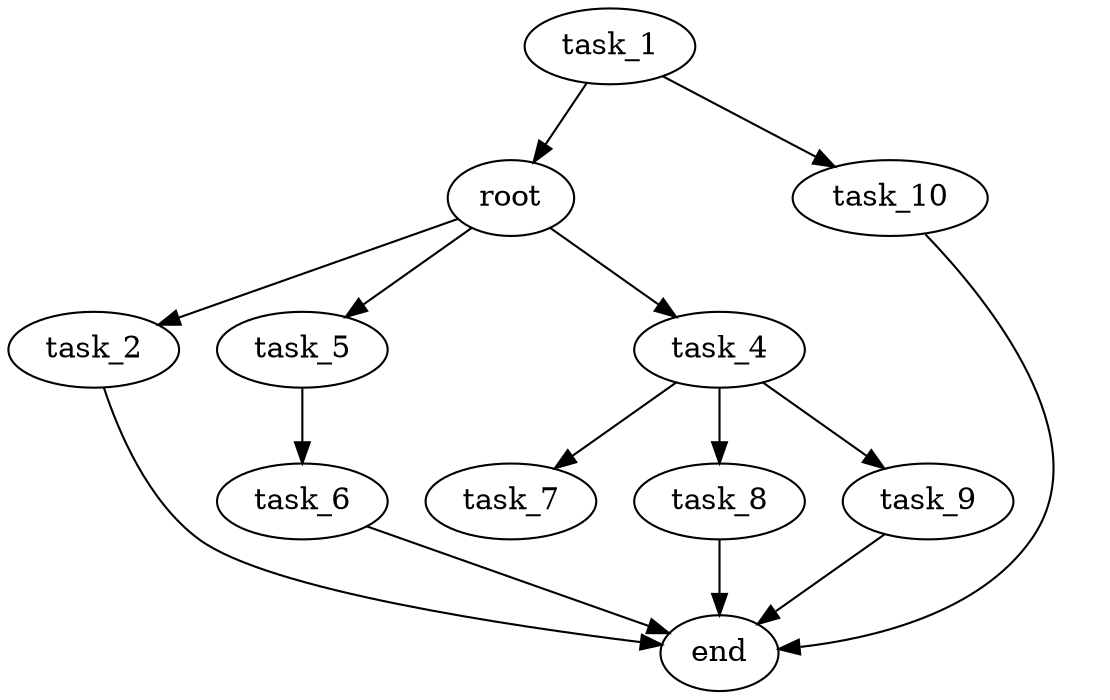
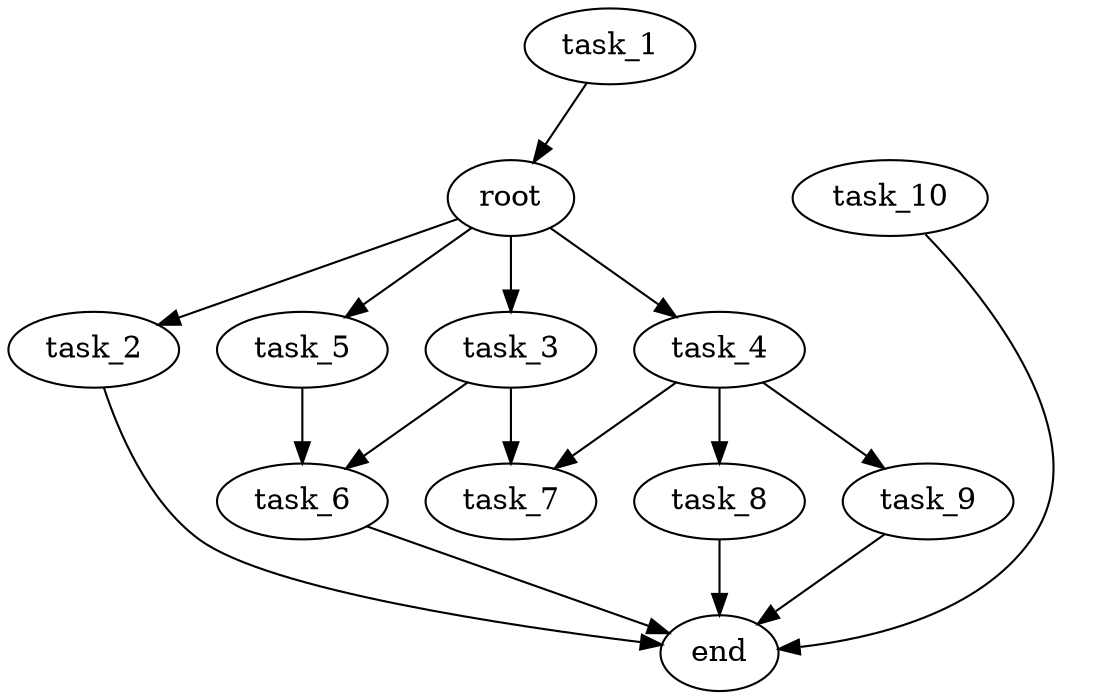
(739, 116) -> none
none -> (511, 350)
